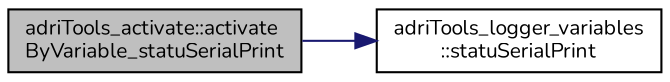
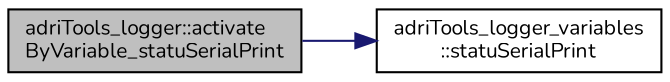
(155, 41) -> (155, 41)
